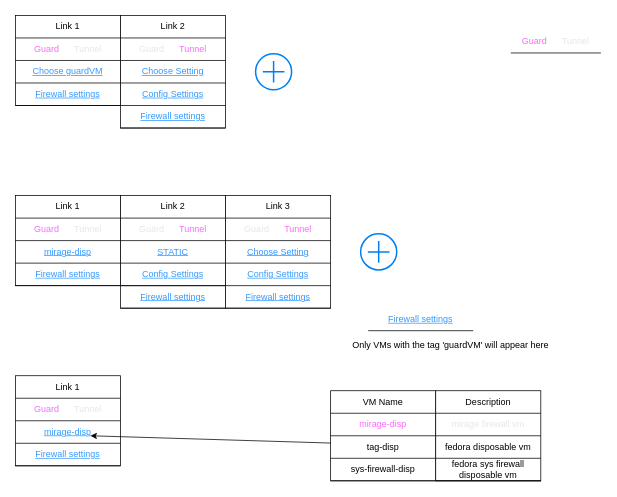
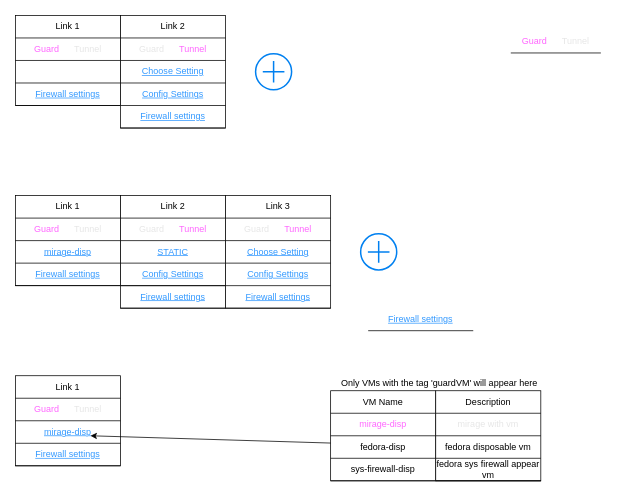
(68, 72) -> none
(450, 345) -> (439, 383)
(488, 424) -> (488, 424)
(383, 447) -> (383, 447)
(488, 469) -> (488, 469)
